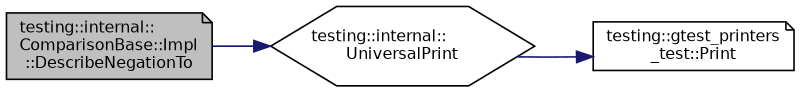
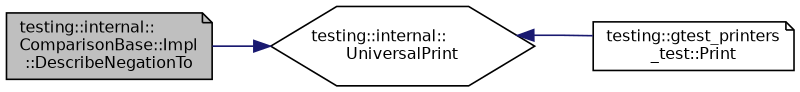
(547, 57) -> (563, 35)
